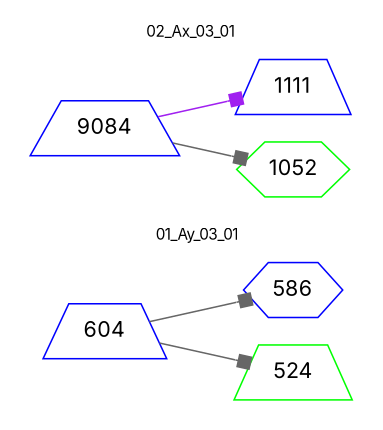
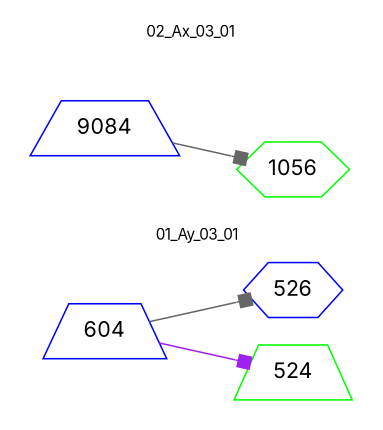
(293, 87) -> none
(293, 169) -> (293, 169)
(293, 290) -> (293, 290)
(197, 351) -> (197, 351)
